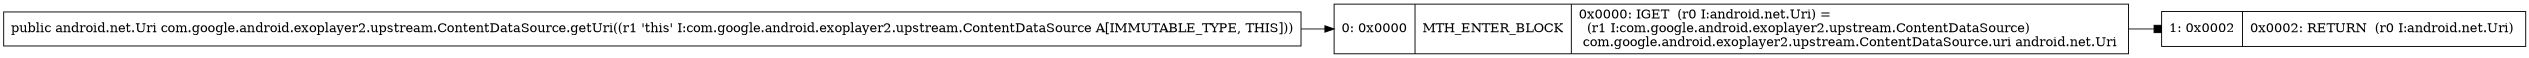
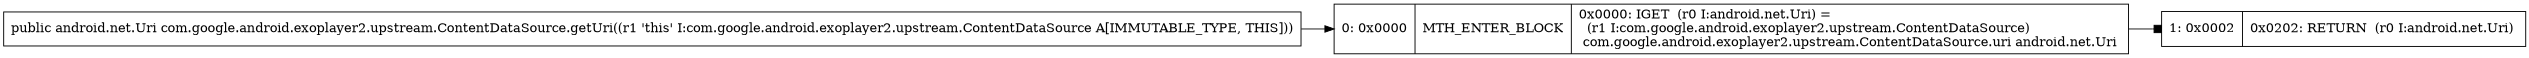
(2384, 29) -> (2384, 29)
